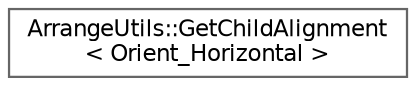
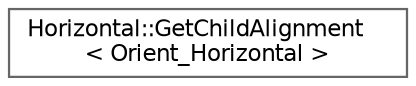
(208, 43) -> (208, 43)
